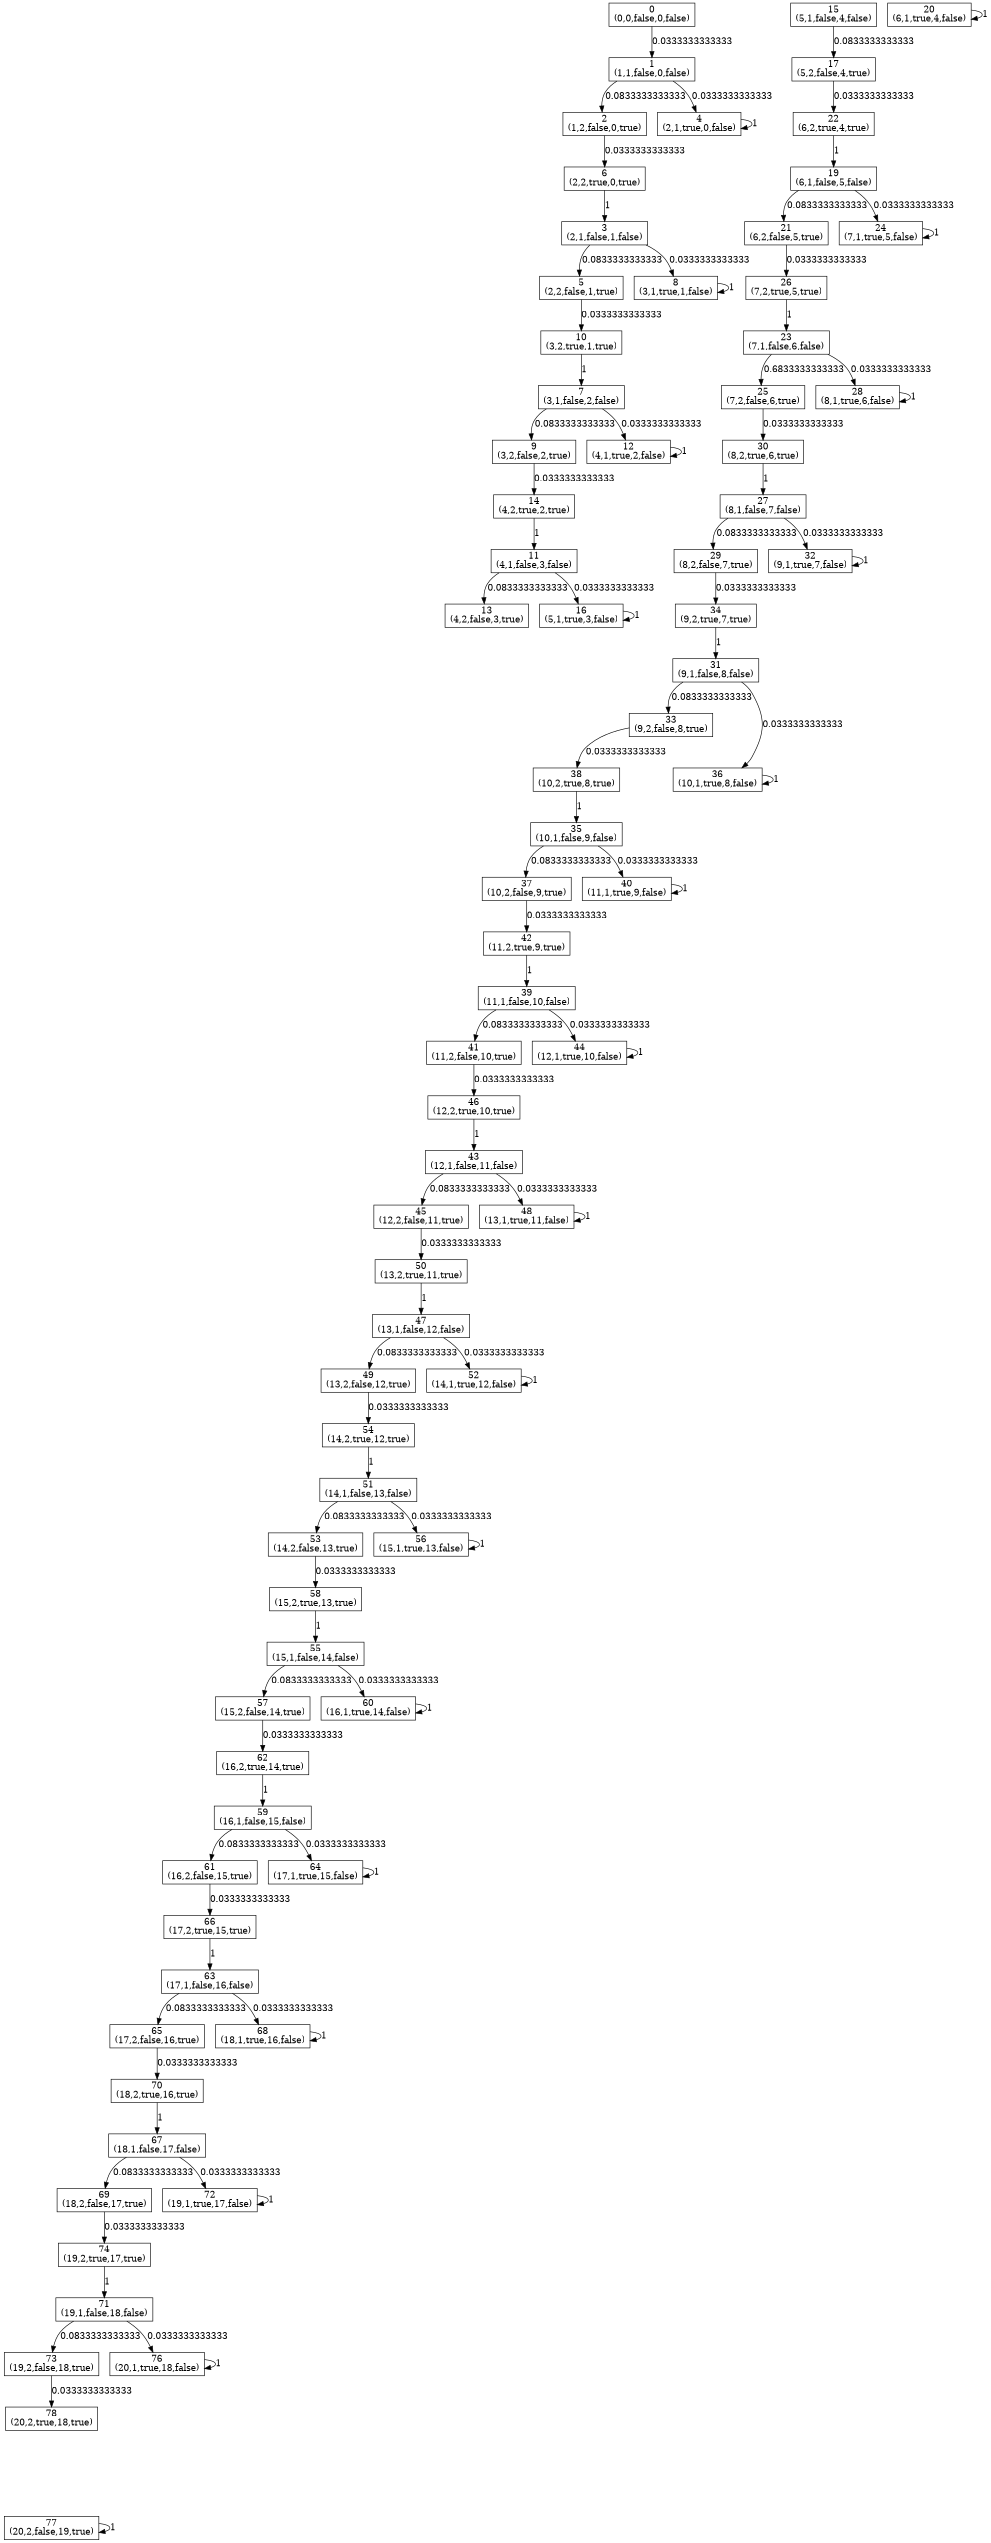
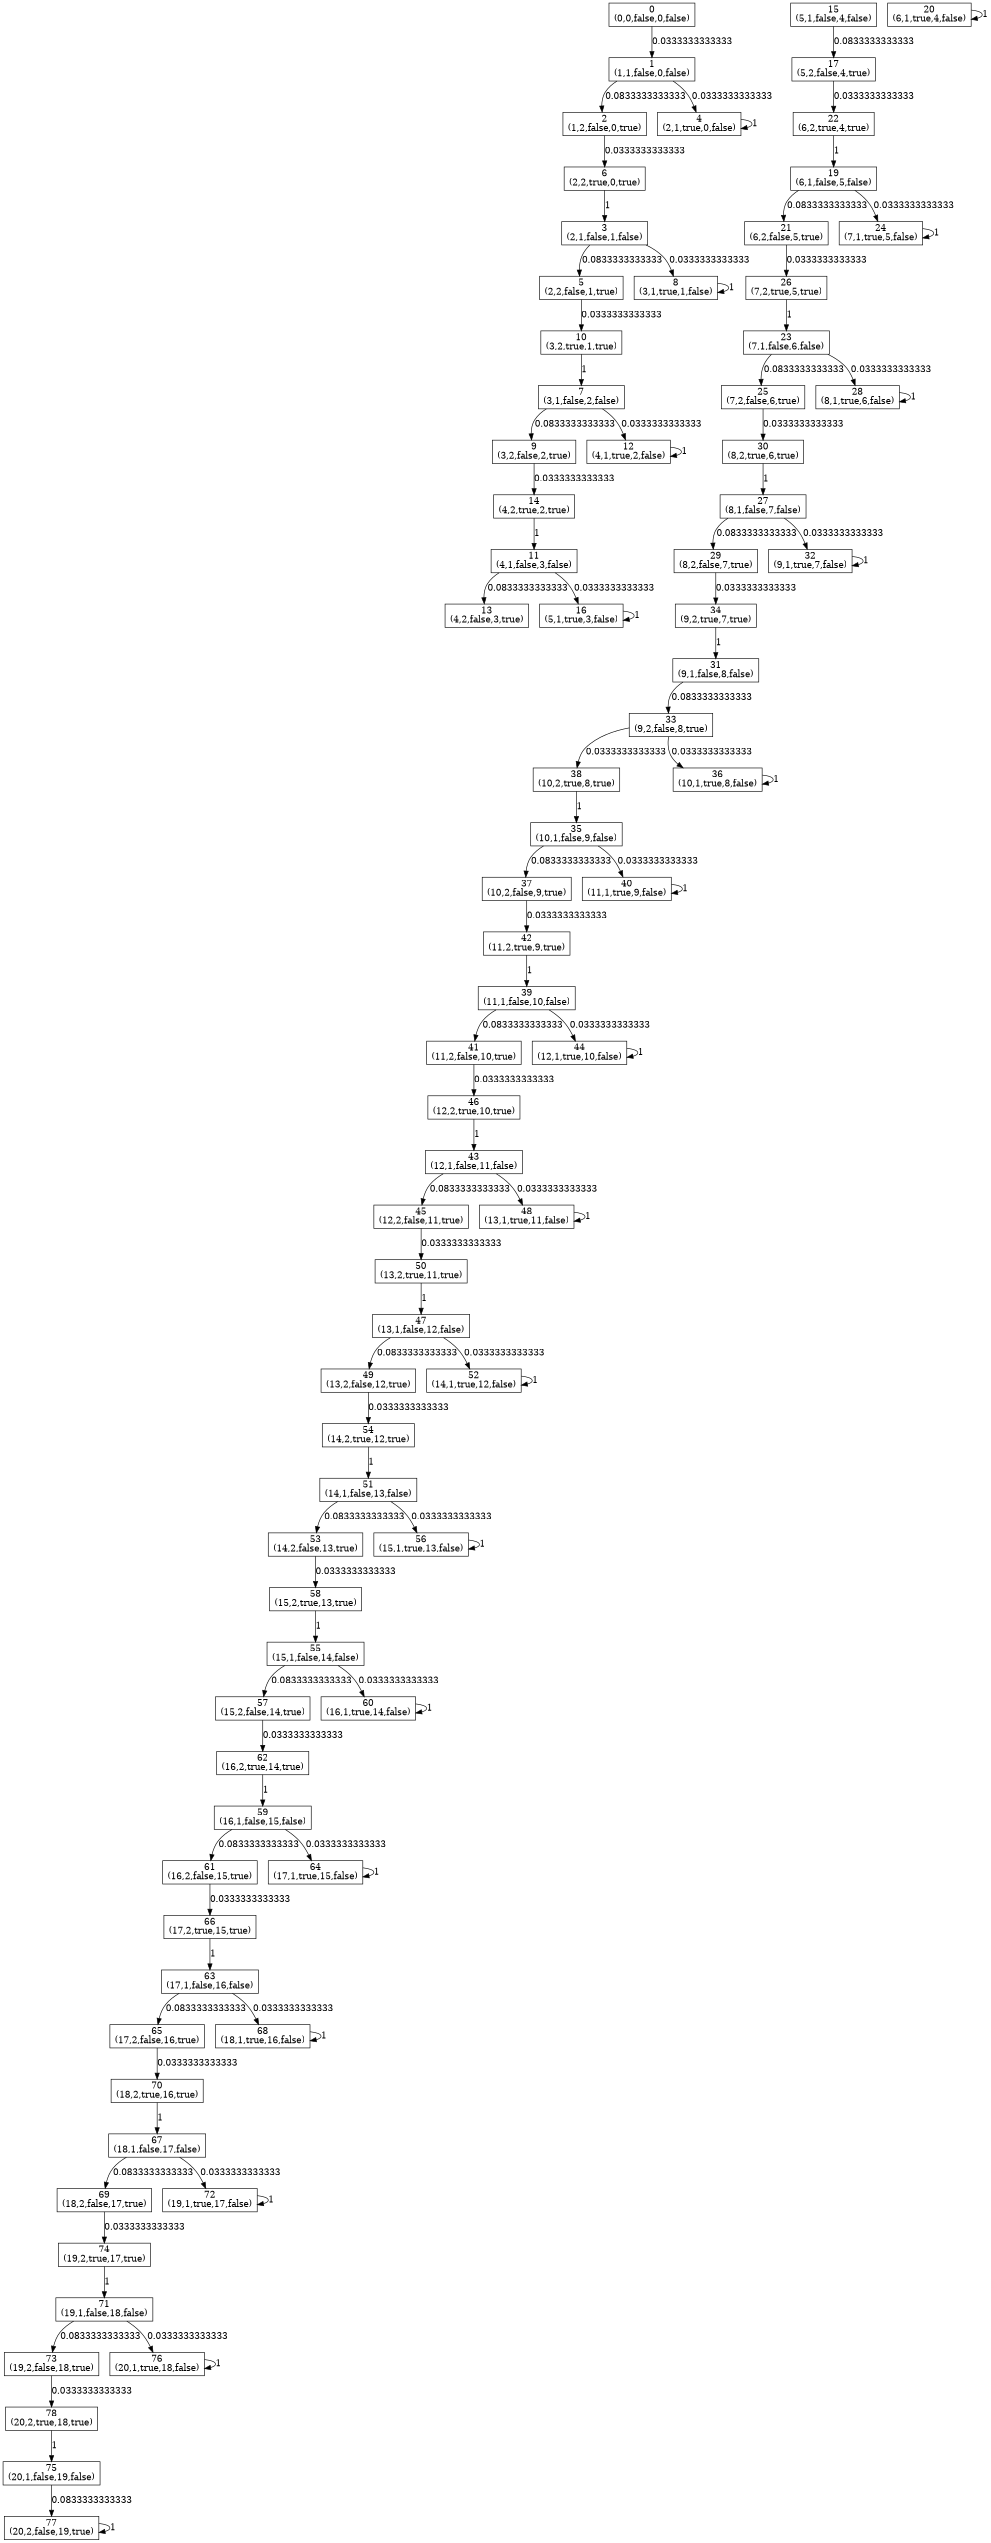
(804, 370) -> (804, 370)
(762, 722) -> (669, 752)
none -> (52, 2473)
